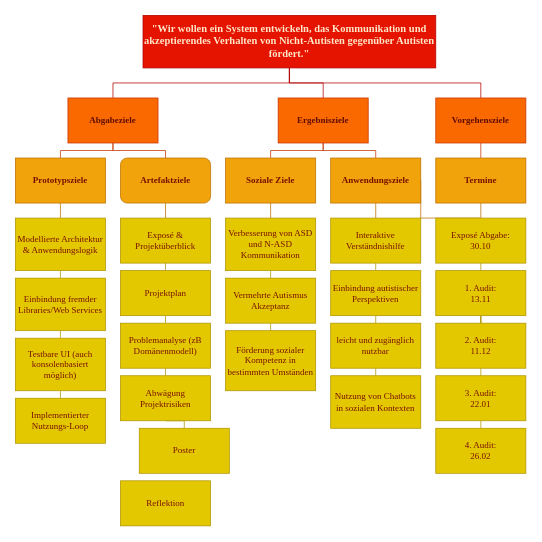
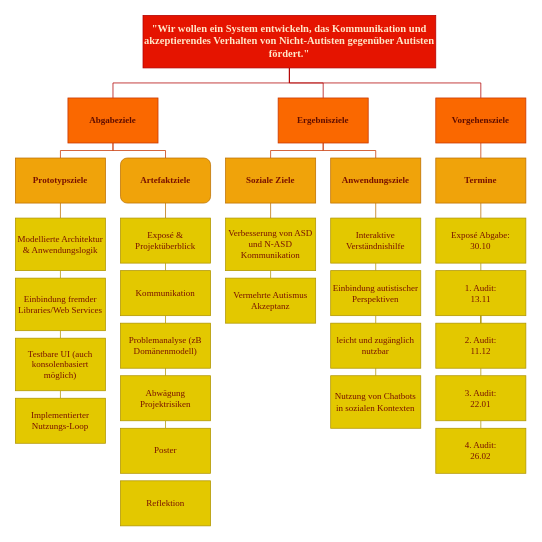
(420, 218) -> (480, 216)
(165, 293) -> (165, 293)
(270, 326) -> none
(270, 360) -> none
(184, 450) -> (165, 450)
